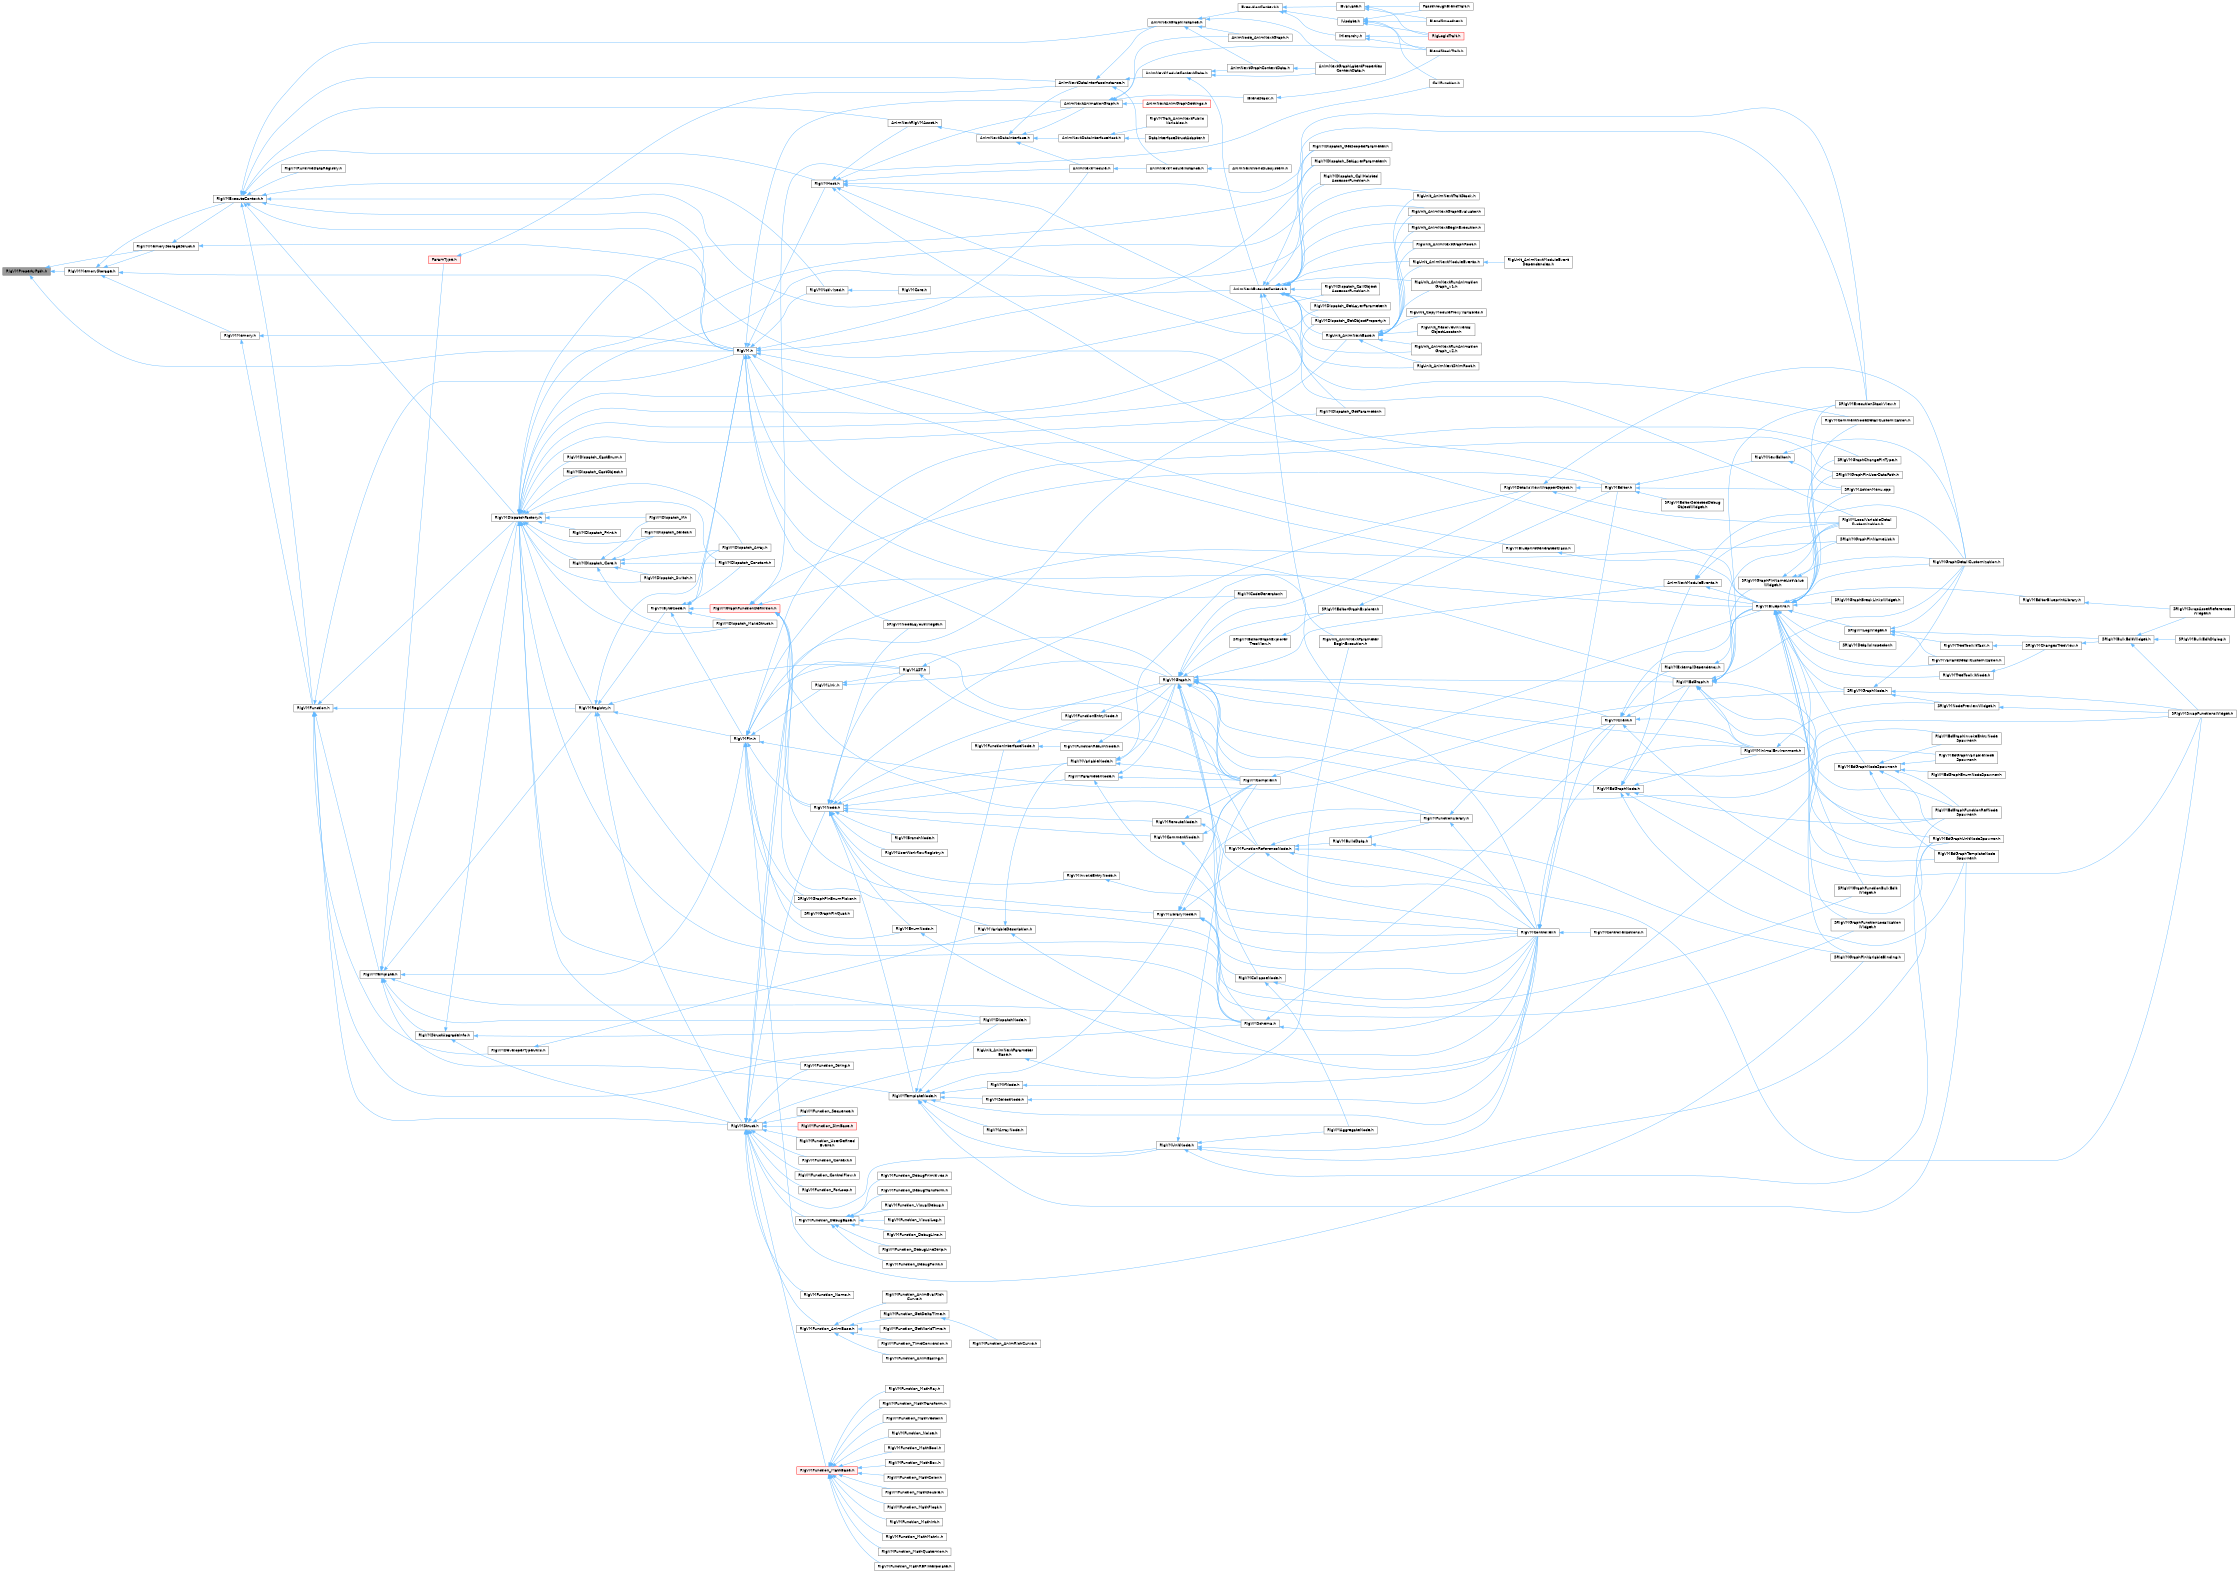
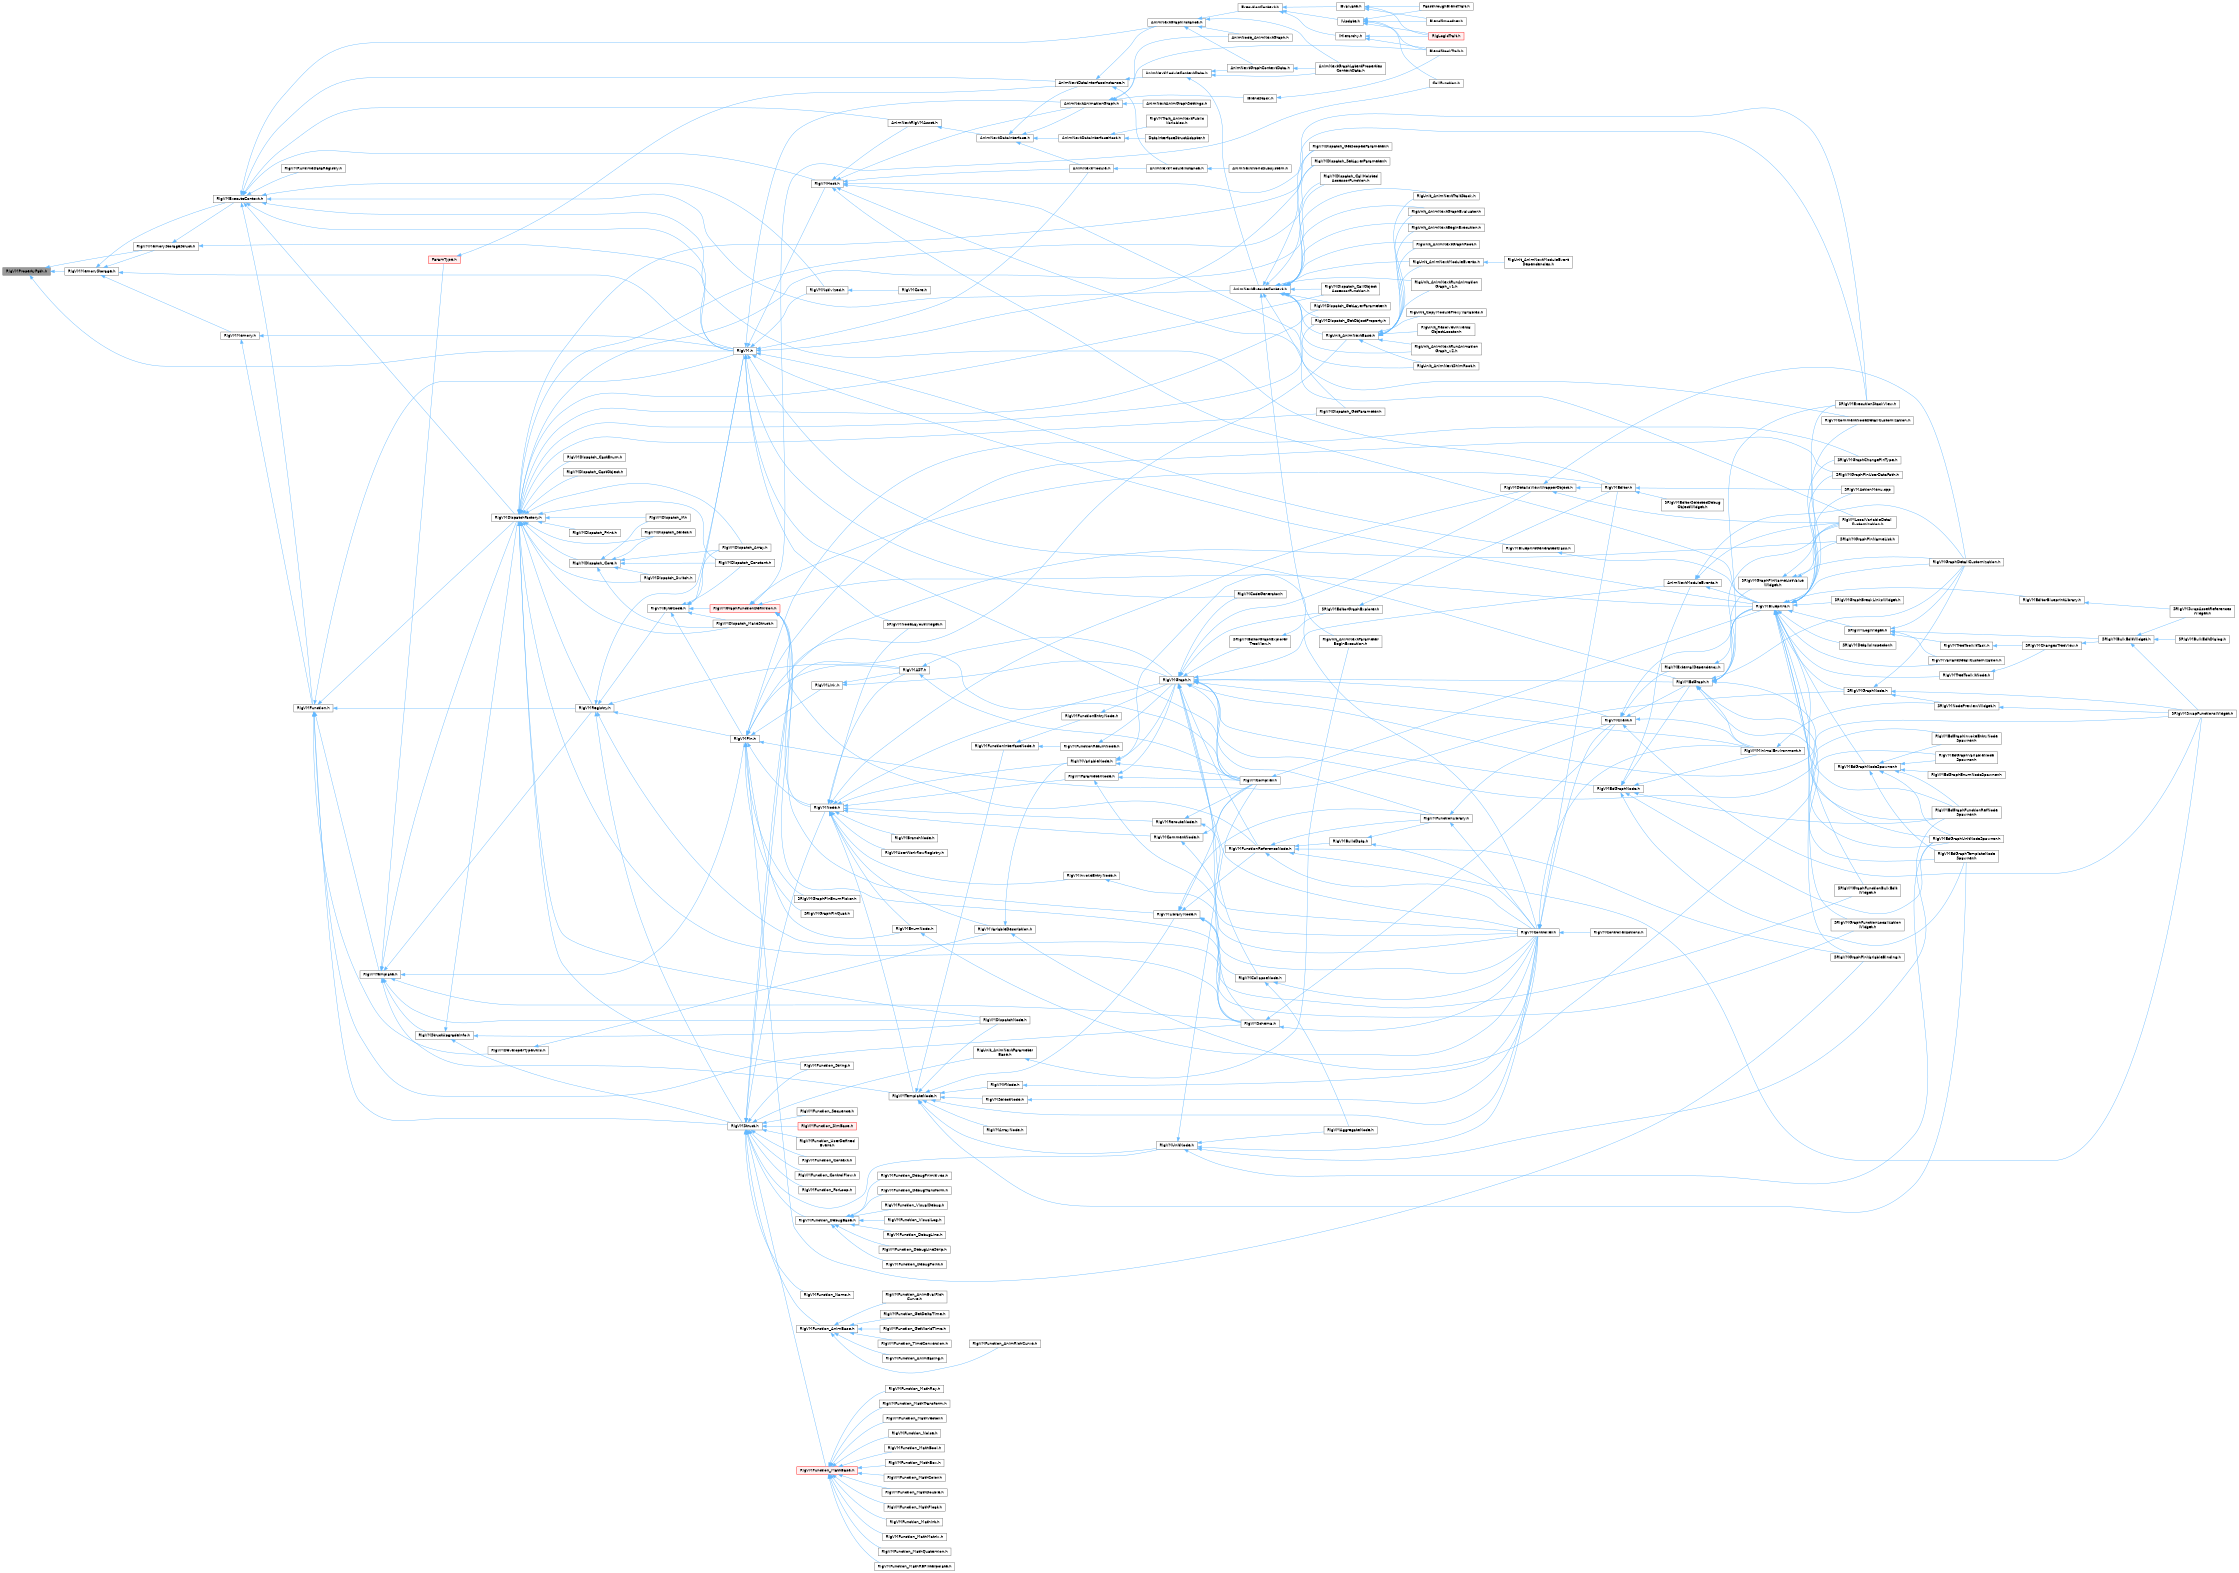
(1177, 104) -> (1177, 104)
(1773, 457) -> none
(972, 1328) -> (913, 1373)
